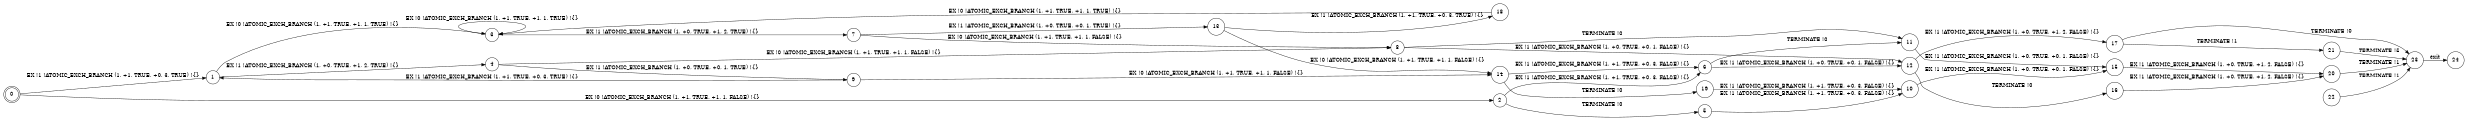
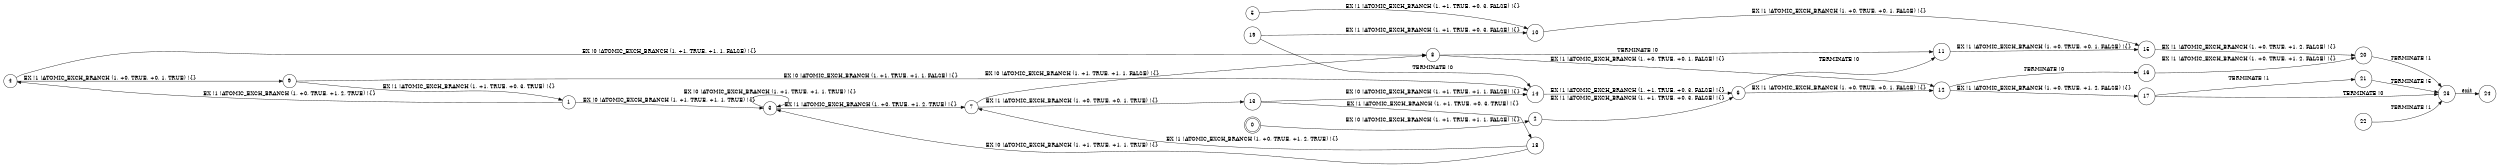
(111, 86) -> none
(1596, 98) -> (1392, 72)
(1600, 117) -> none
none -> (1253, 148)
